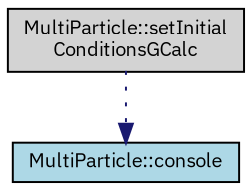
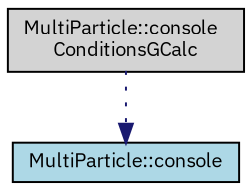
(126, 40) -> (126, 40)
